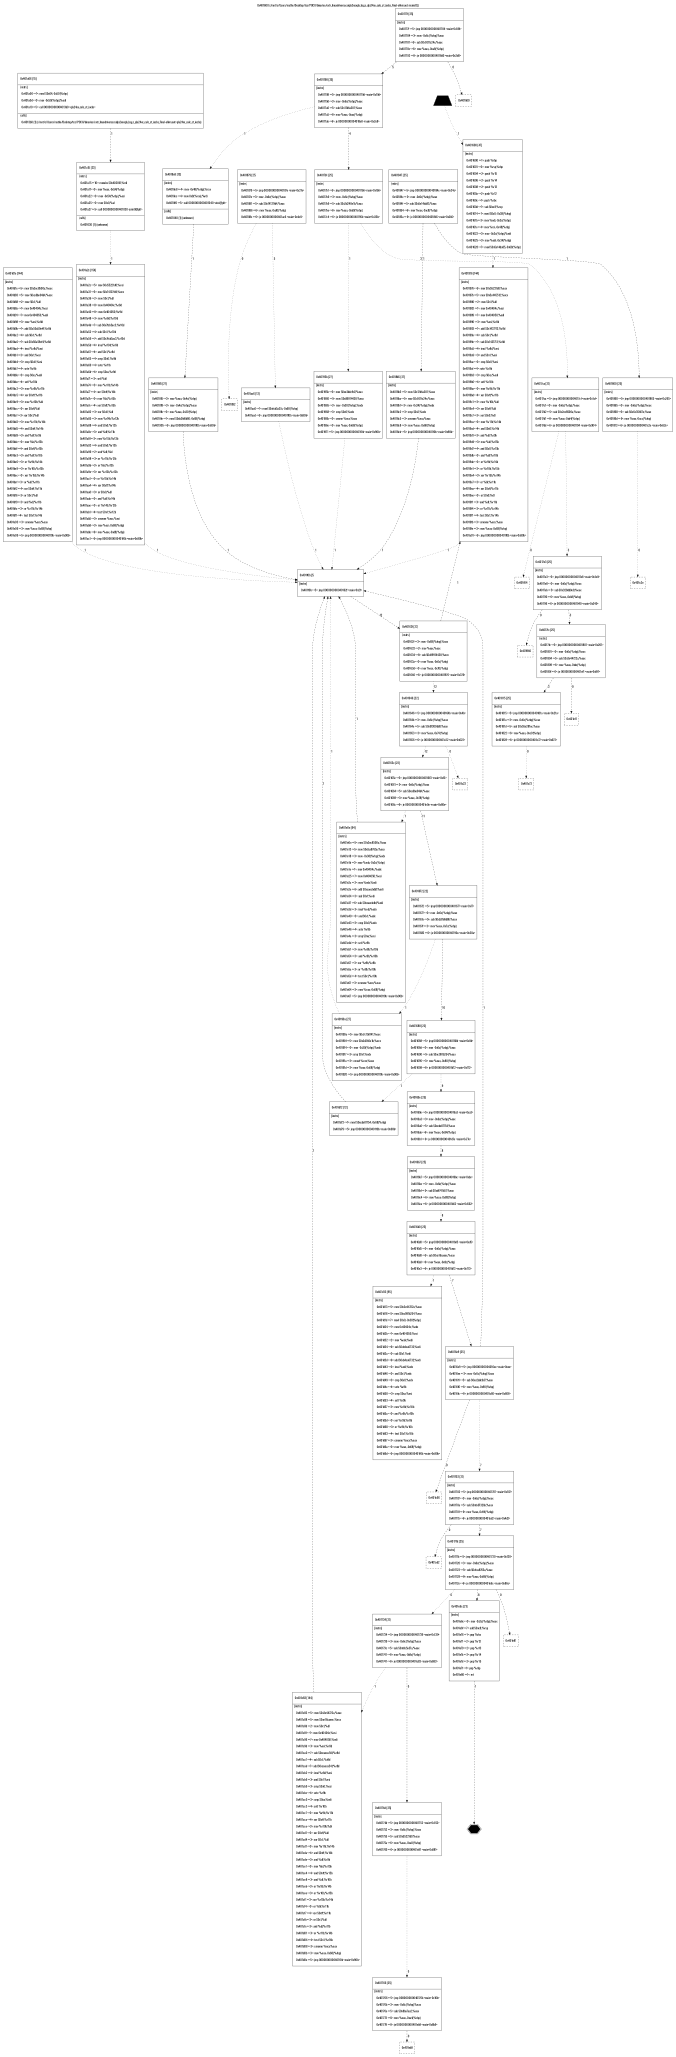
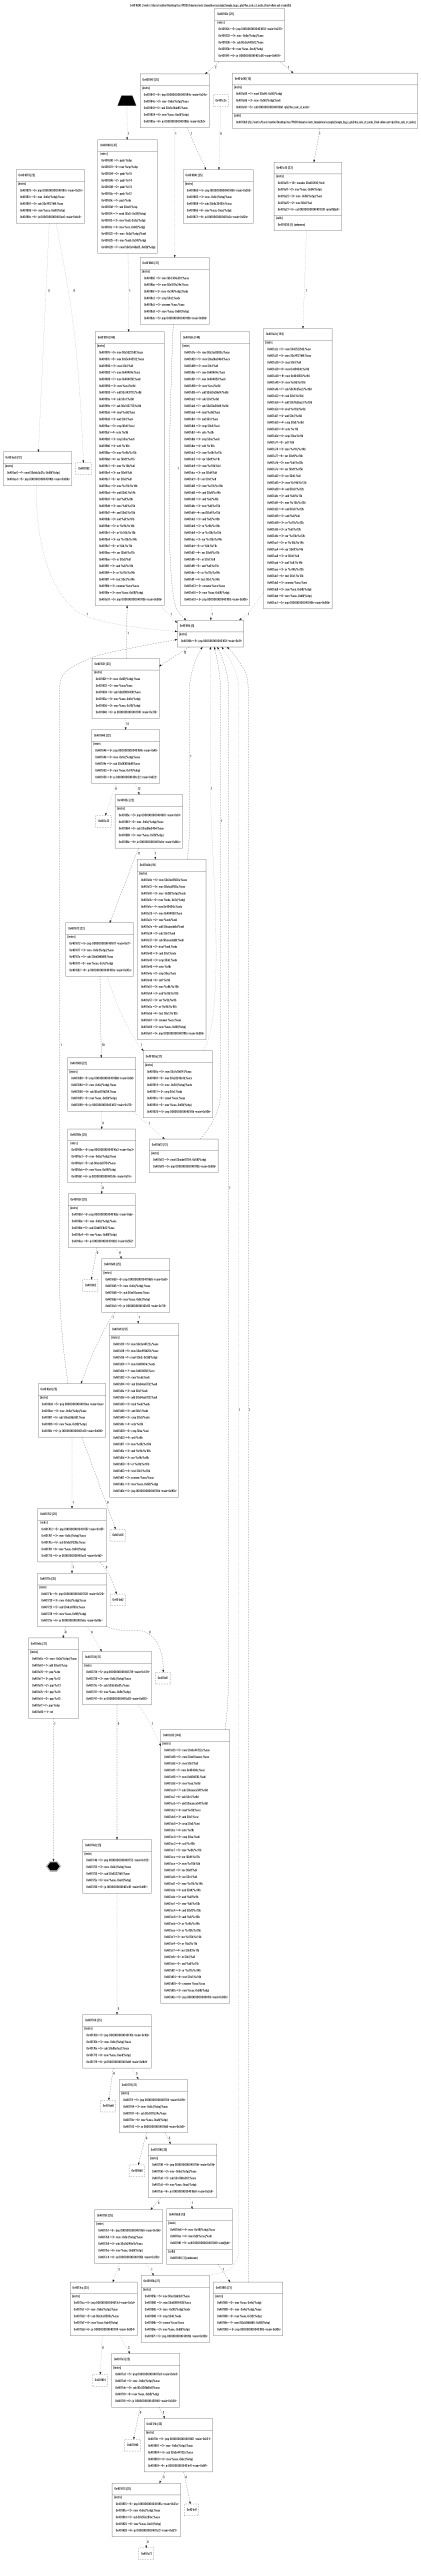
none -> (250, 35)
(422, 296) -> (175, 191)
(638, 503) -> (220, 137)
none -> (90, 1285)
none -> (135, 2073)
